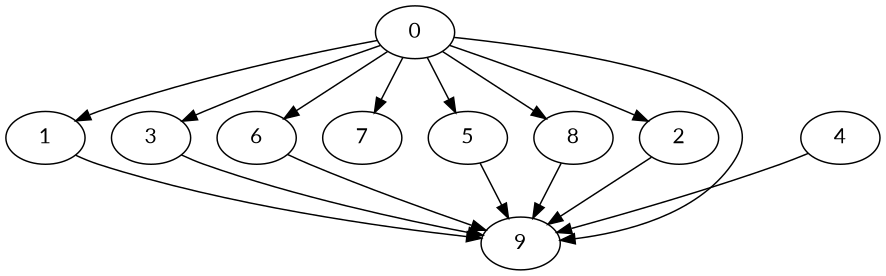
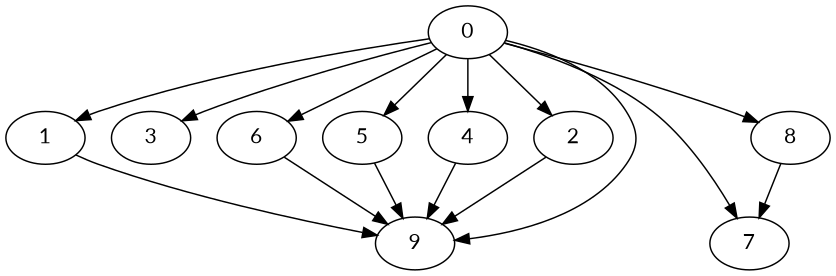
none -> (468, 78)
(550, 184) -> (773, 184)
(323, 200) -> none
